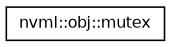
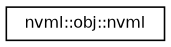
(85, 24) -> (85, 24)
